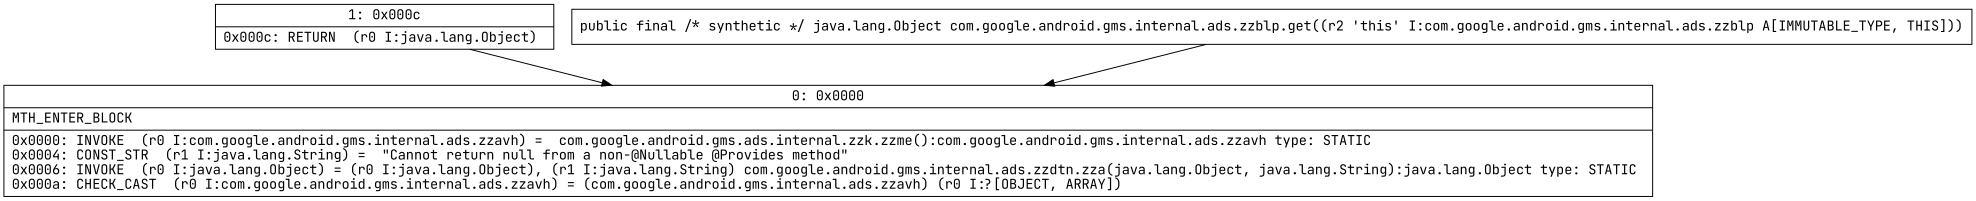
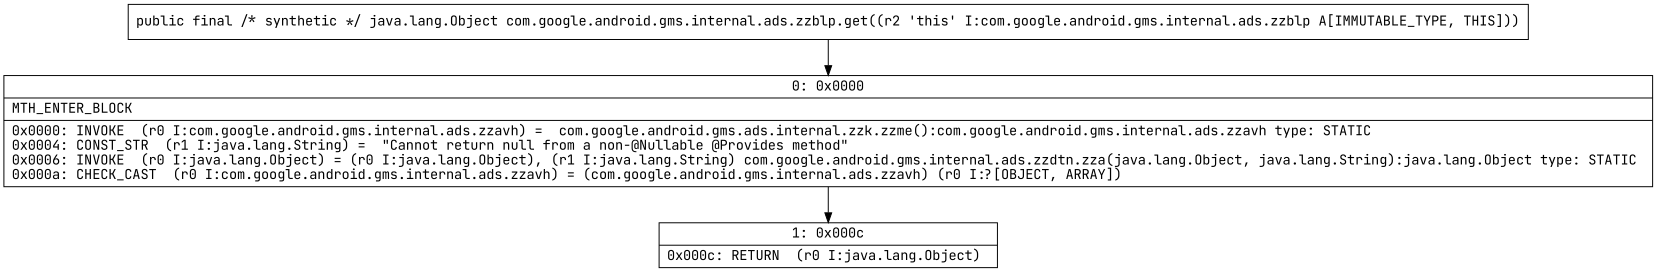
(536, 66) -> (828, 200)
